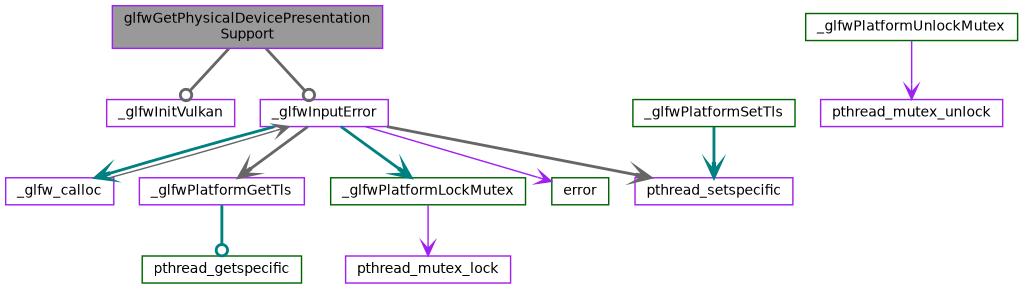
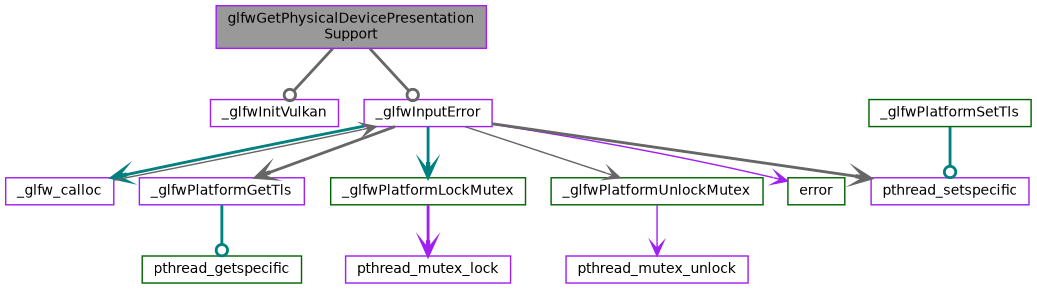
(714, 145) -> (950, 147)
none -> (536, 150)
(428, 223) -> (428, 223)
